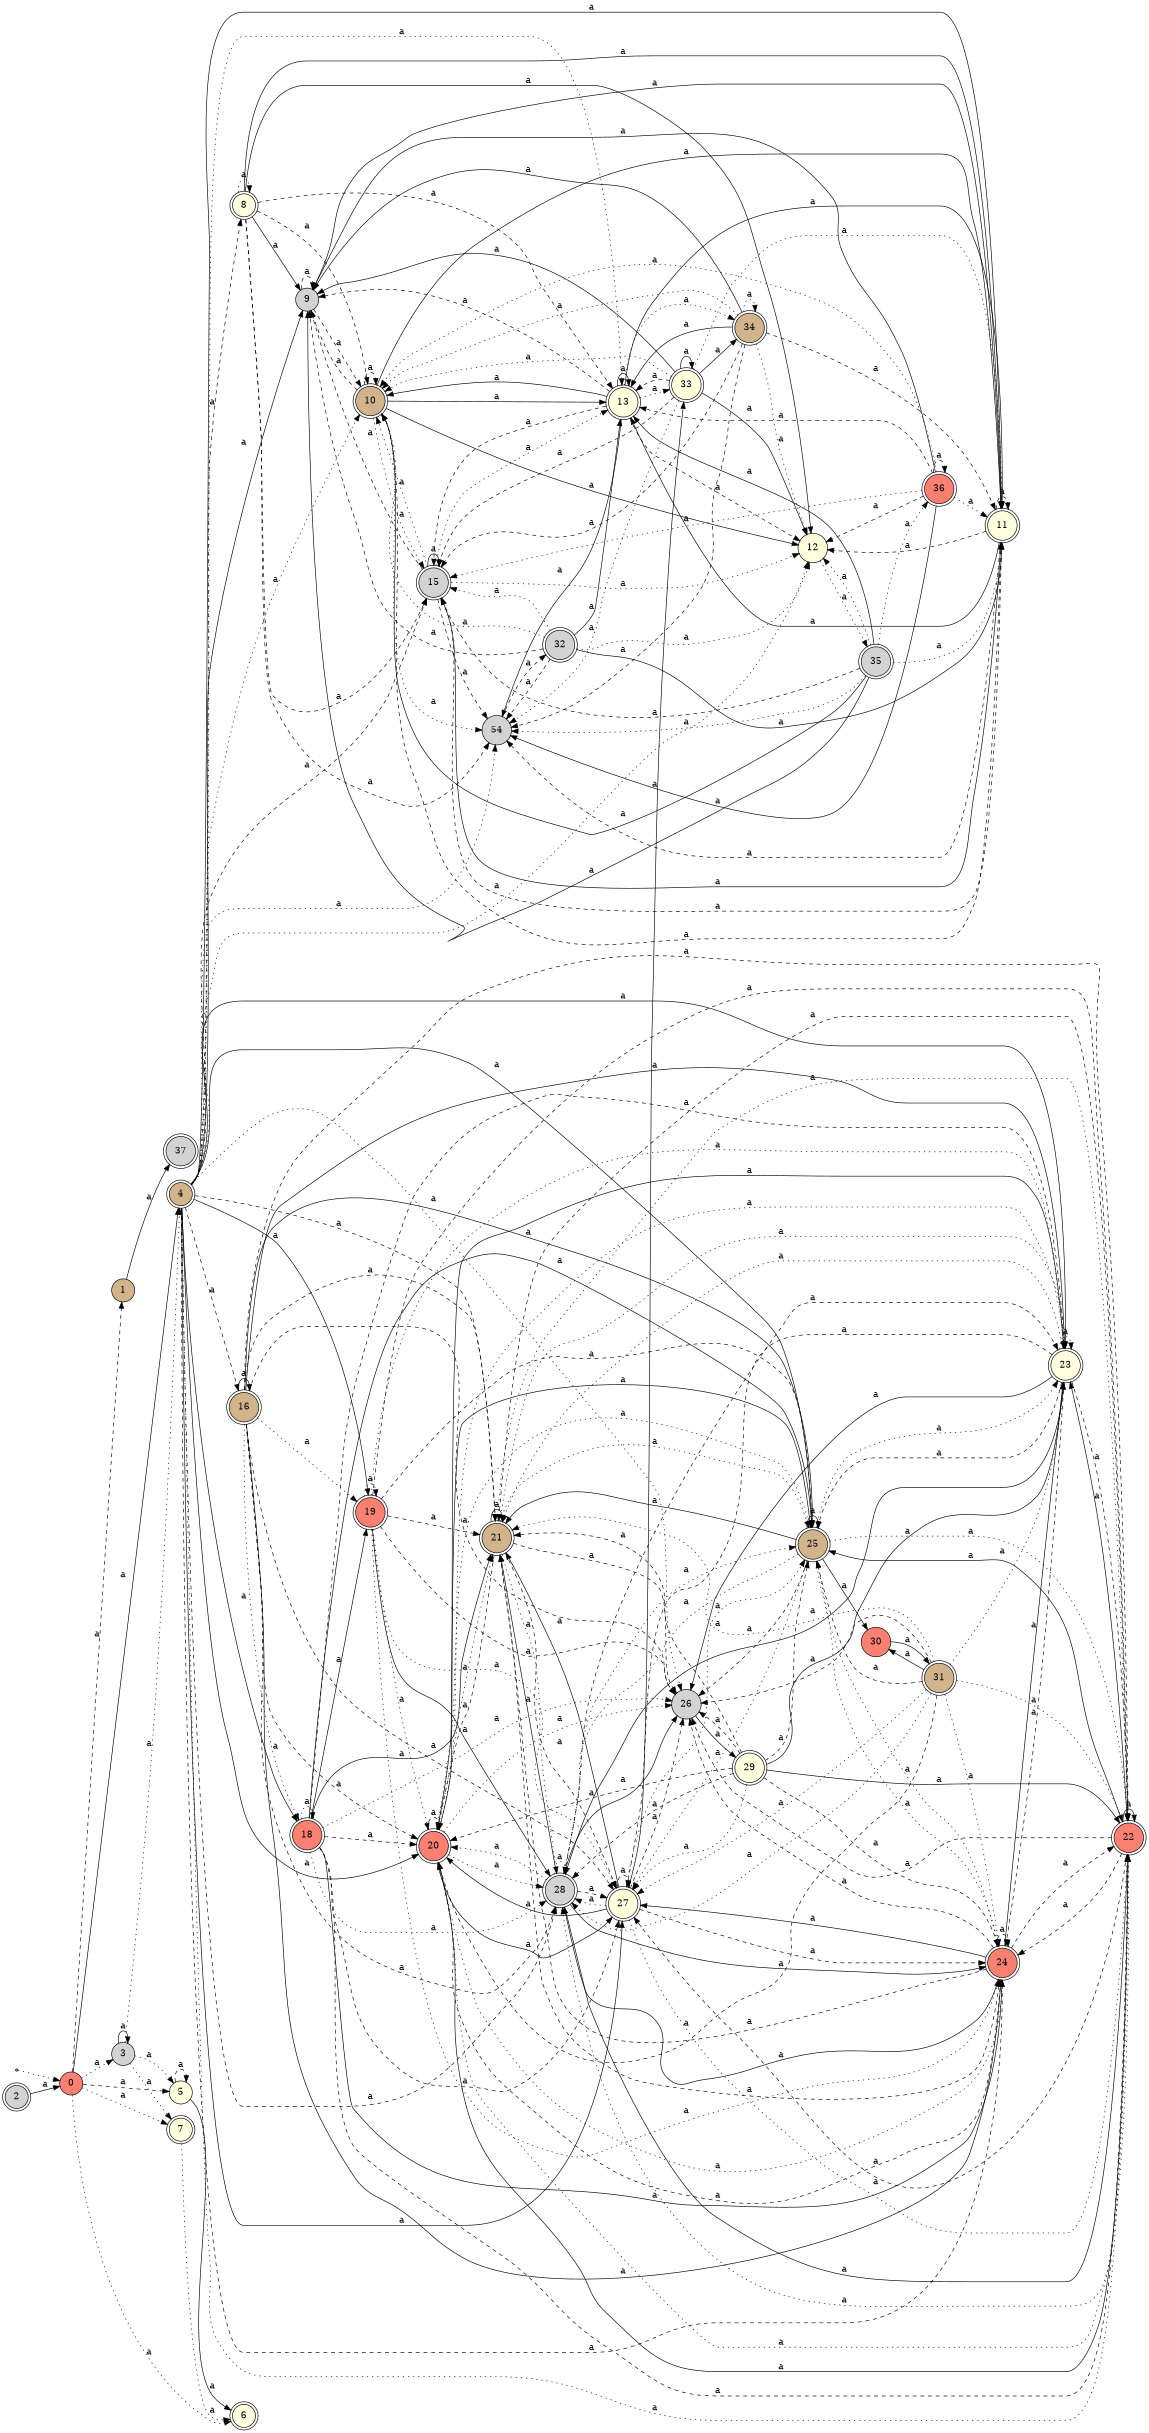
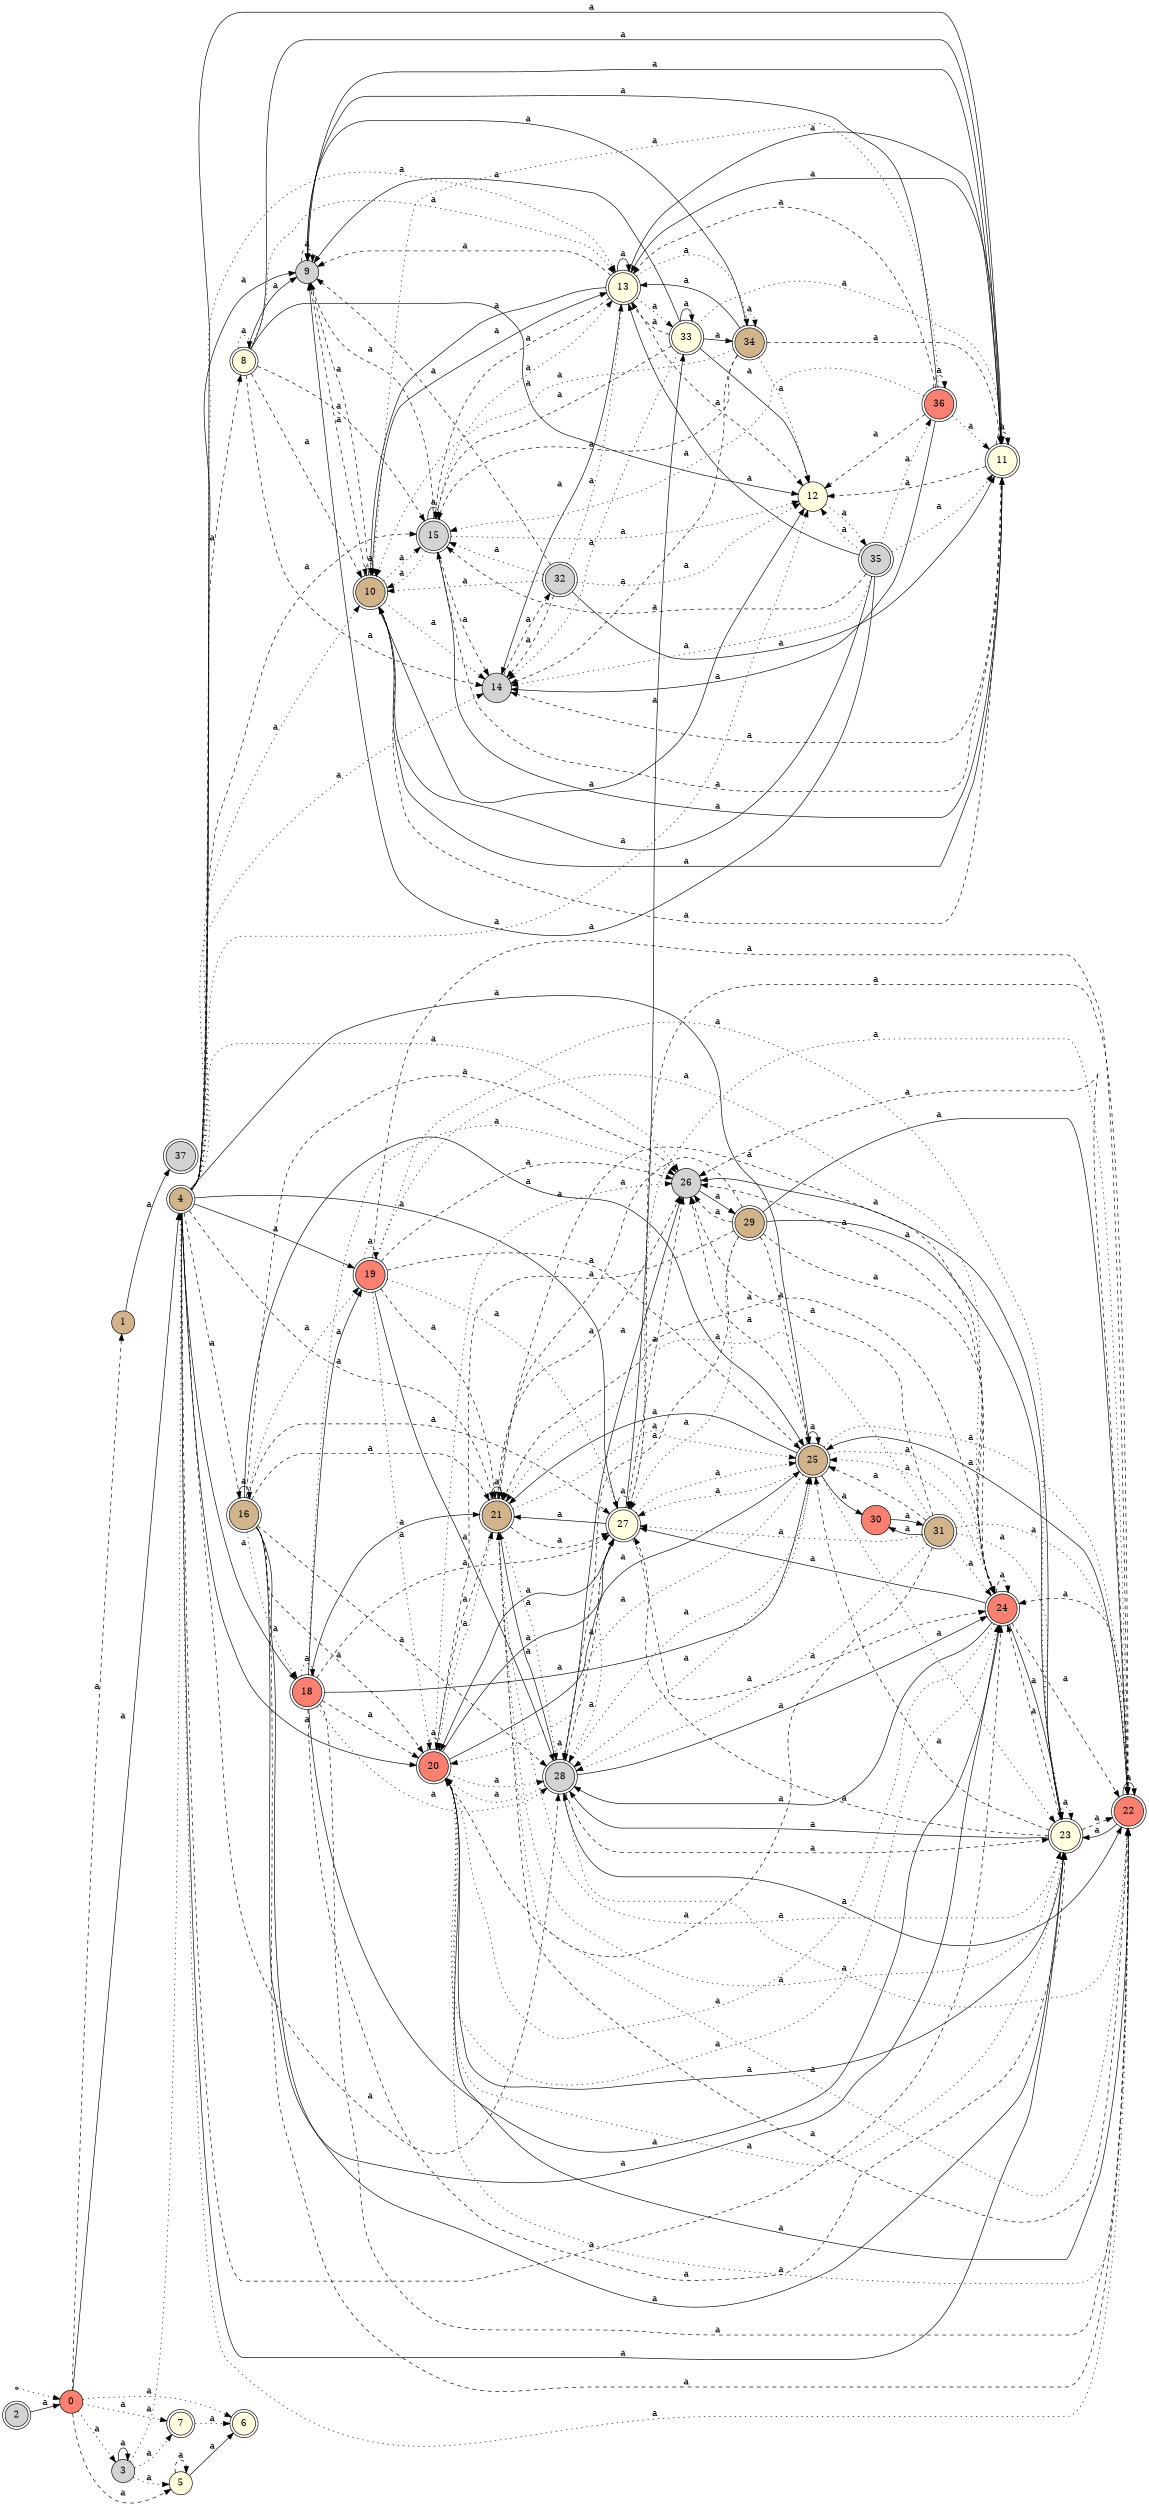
(473, 216) -> (389, 202)
(532, 362) -> none
(606, 534) -> (604, 440)
(497, 730) -> (497, 688)
(750, 1768) -> (750, 1223)
(681, 2194) -> (720, 2049)
